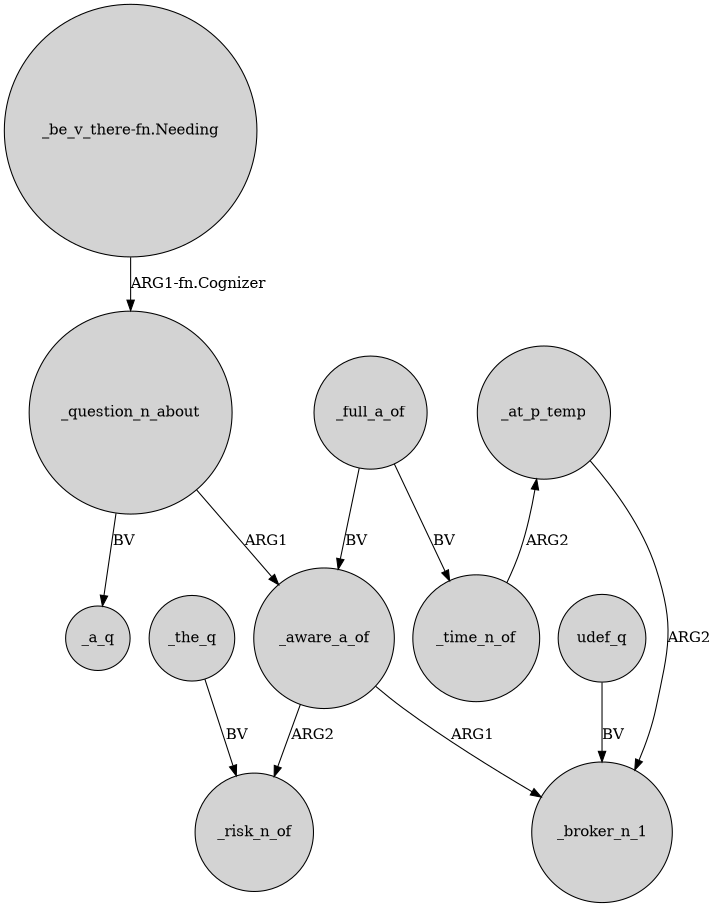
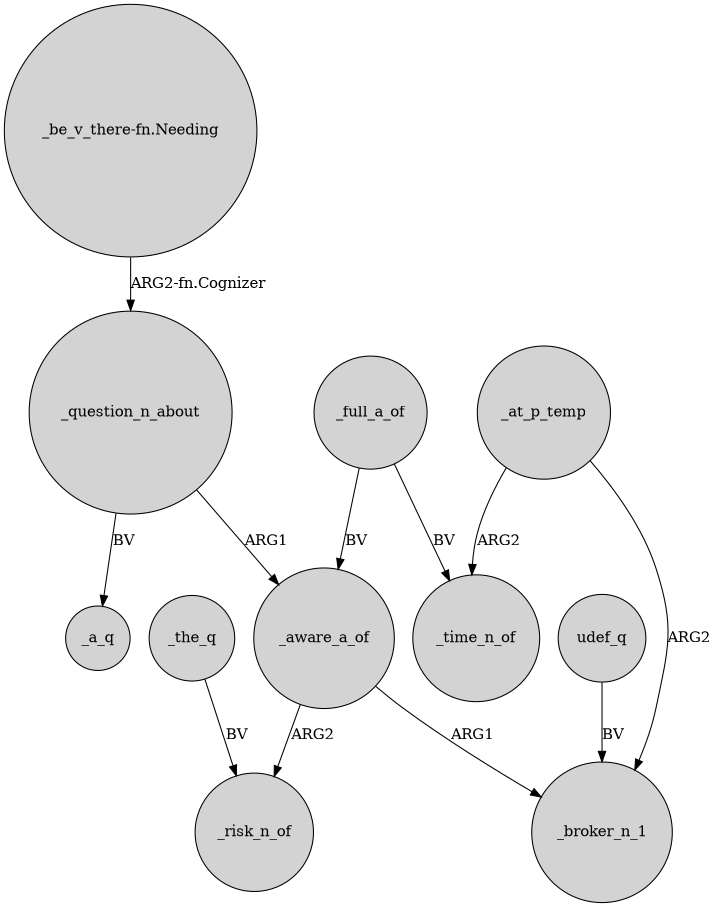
(198, 284) -> (198, 284)
(524, 537) -> (484, 514)
